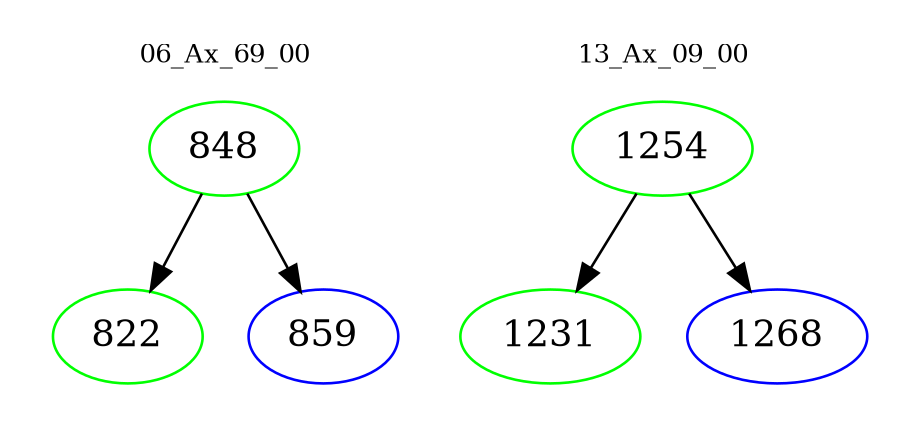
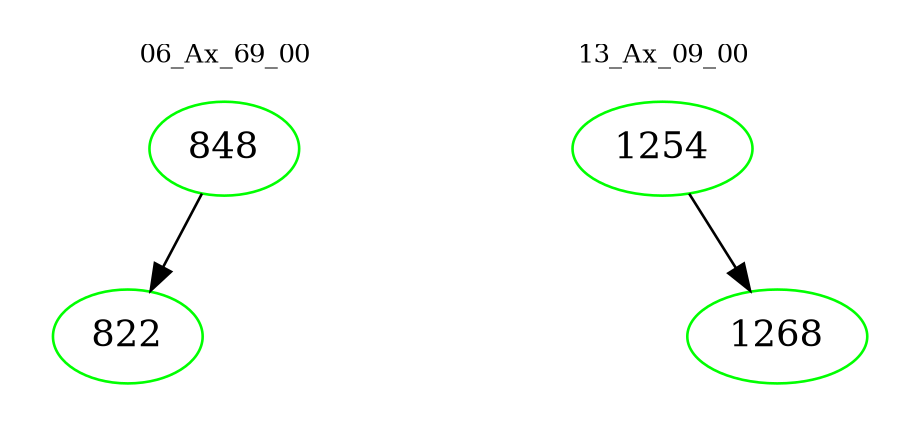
(323, 336) -> none
(550, 336) -> none
(777, 336) -> (777, 336)
